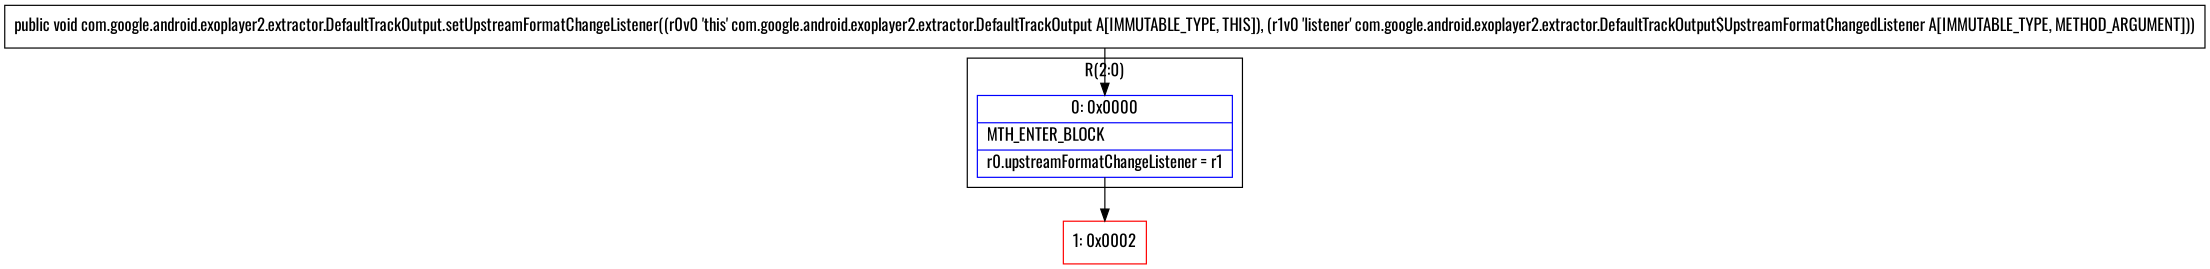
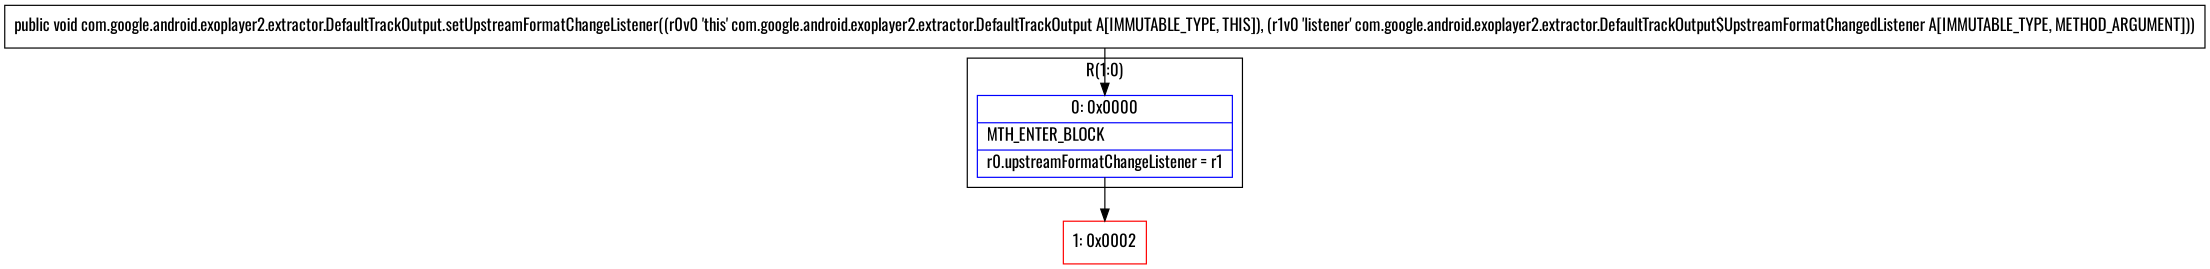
(1105, 72) -> (1105, 72)
